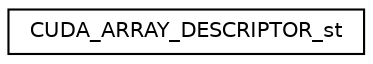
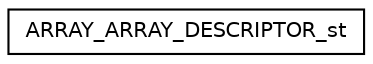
(186, 32) -> (186, 32)
